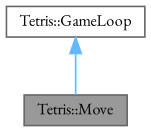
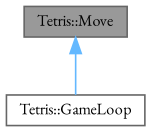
(76, 74) -> (76, 74)
